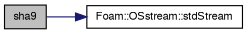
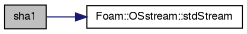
(25, 17) -> (25, 17)
